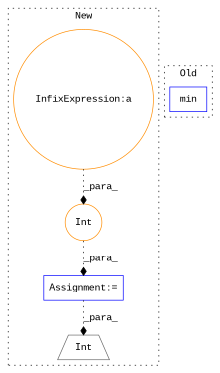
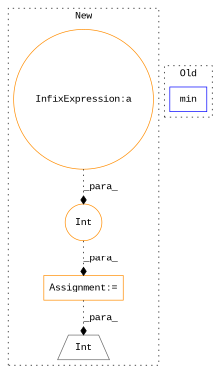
(84, 288) -> (84, 288)
